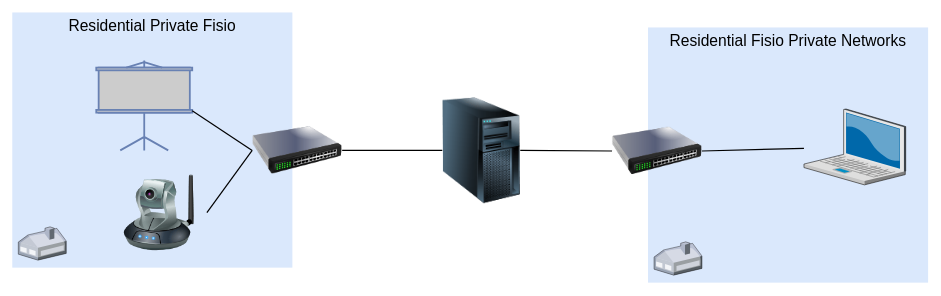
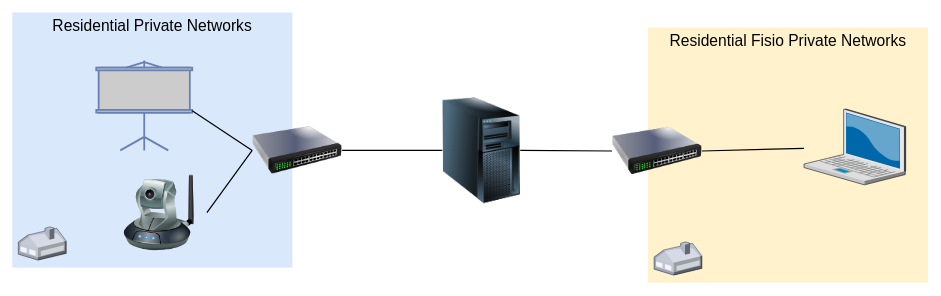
(152, 22) -> (152, 22)
(788, 155) -> (788, 155)
